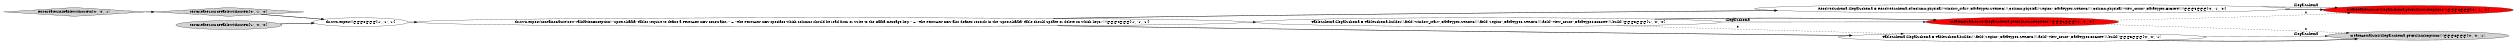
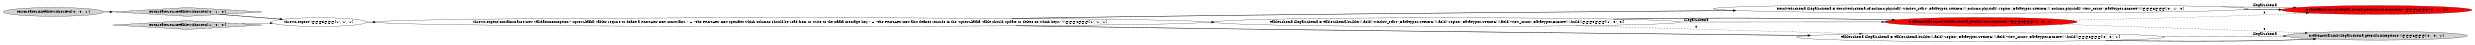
(74, 12) -> (53, 12)
(296, 24) -> (256, 24)
(229, 25) -> (187, 25)
